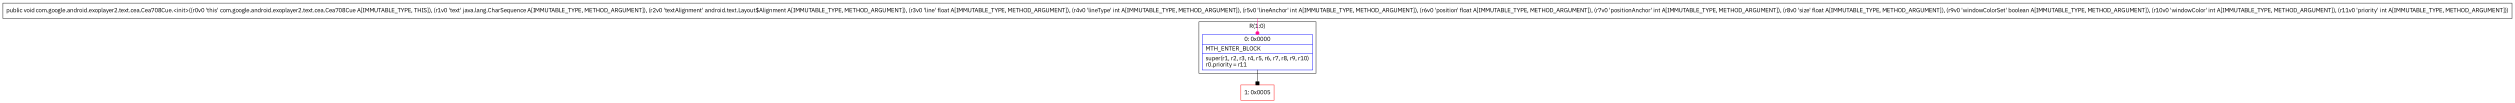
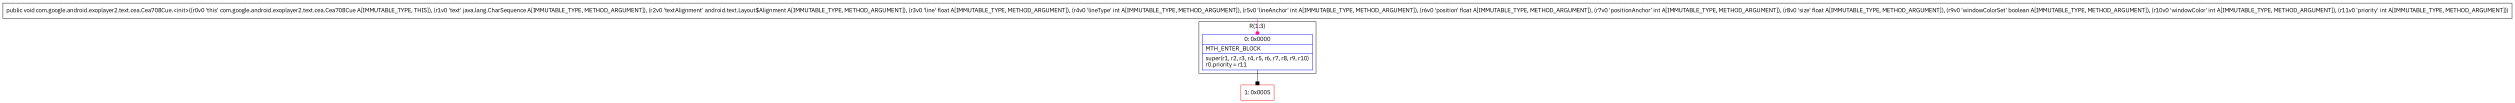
(1257, 27) -> (1257, 27)
